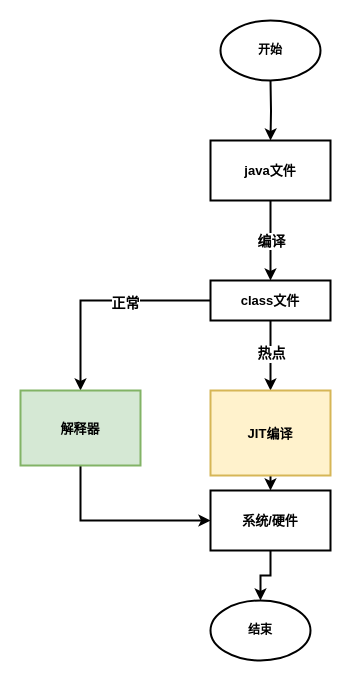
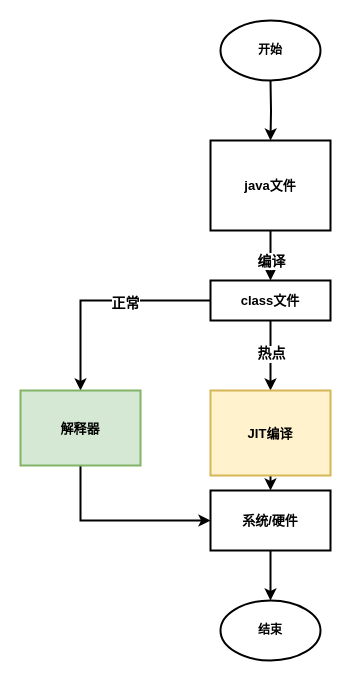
(271, 171) -> (271, 186)
(261, 631) -> (271, 631)
